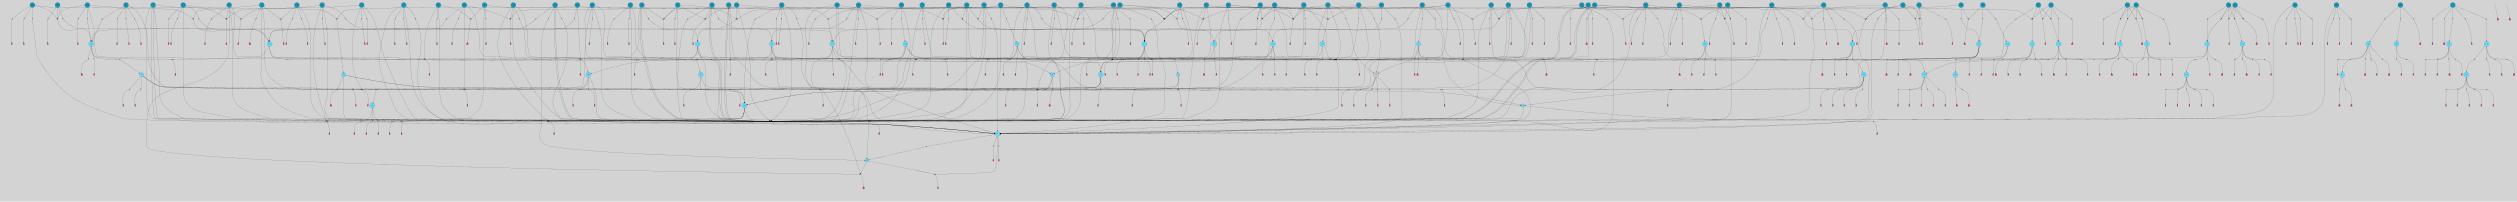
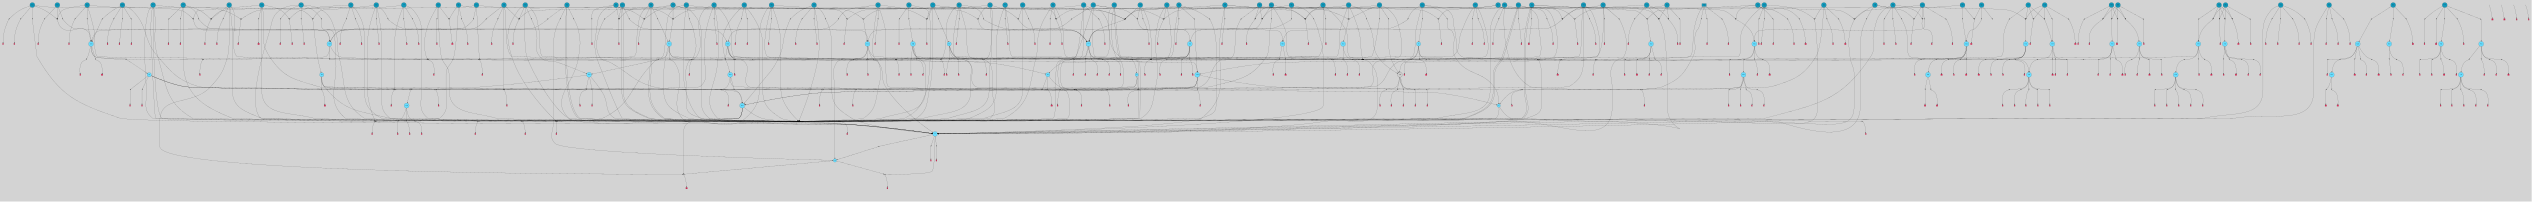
(1772, 5) -> (1704, 5)
(2007, 44) -> none
